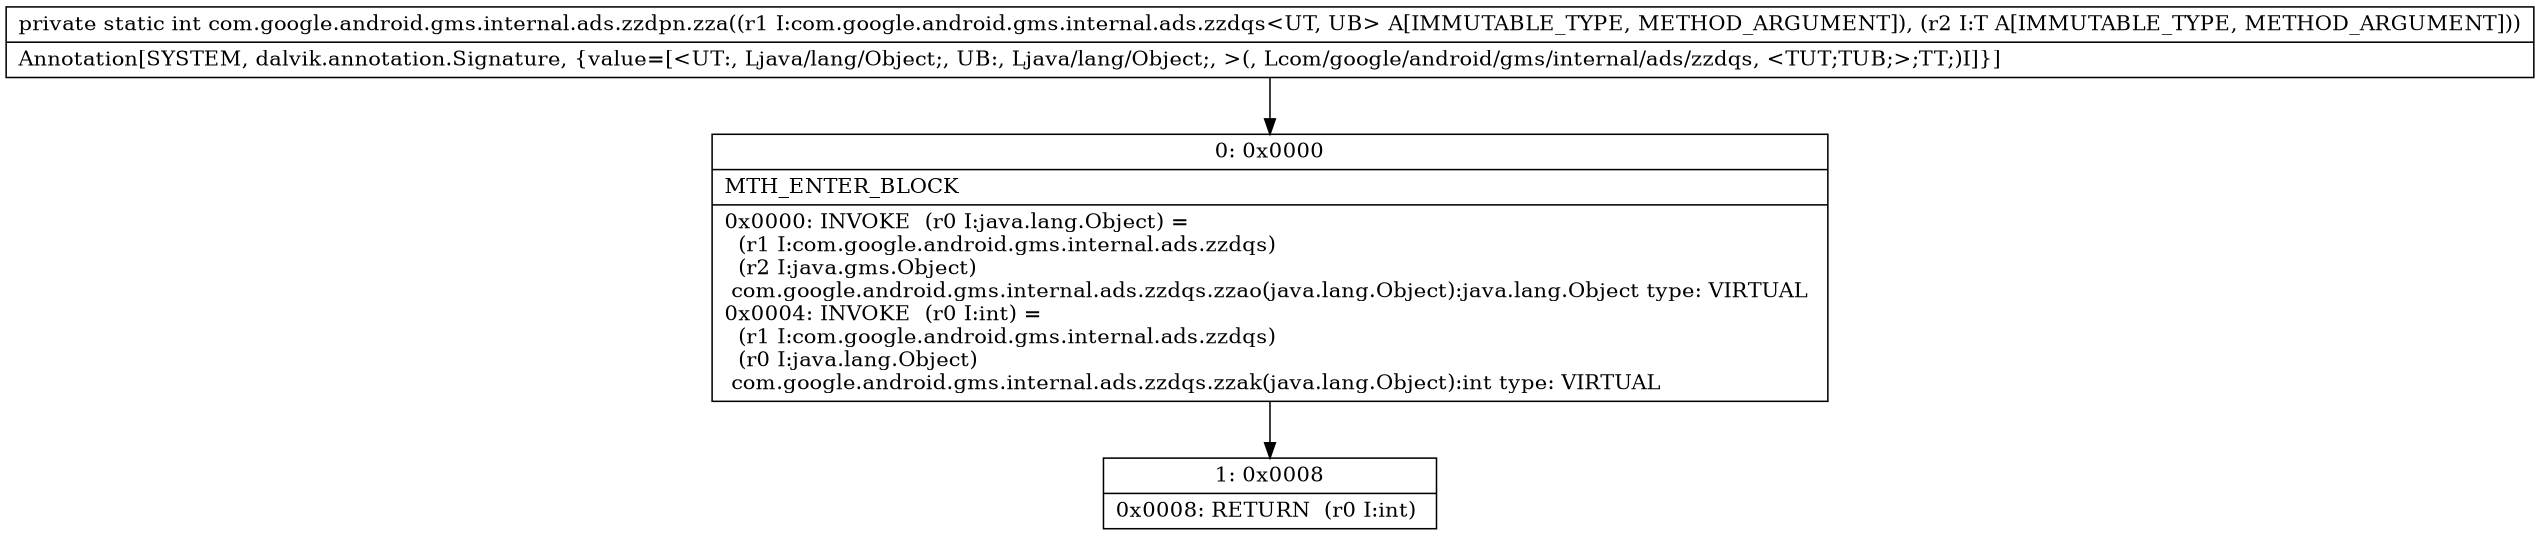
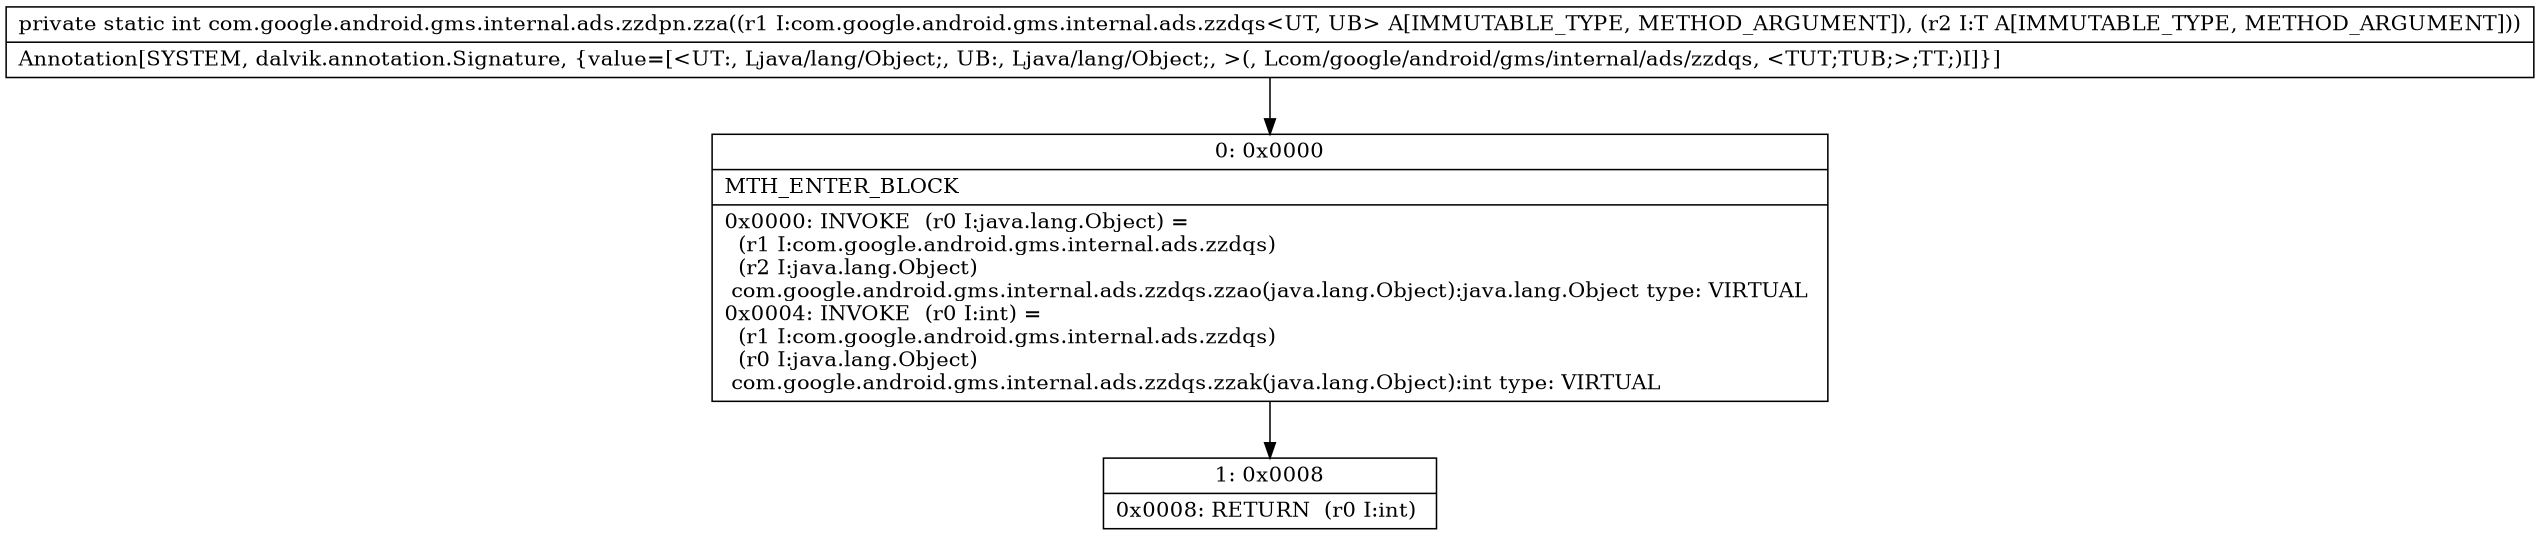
(851, 268) -> (852, 268)
